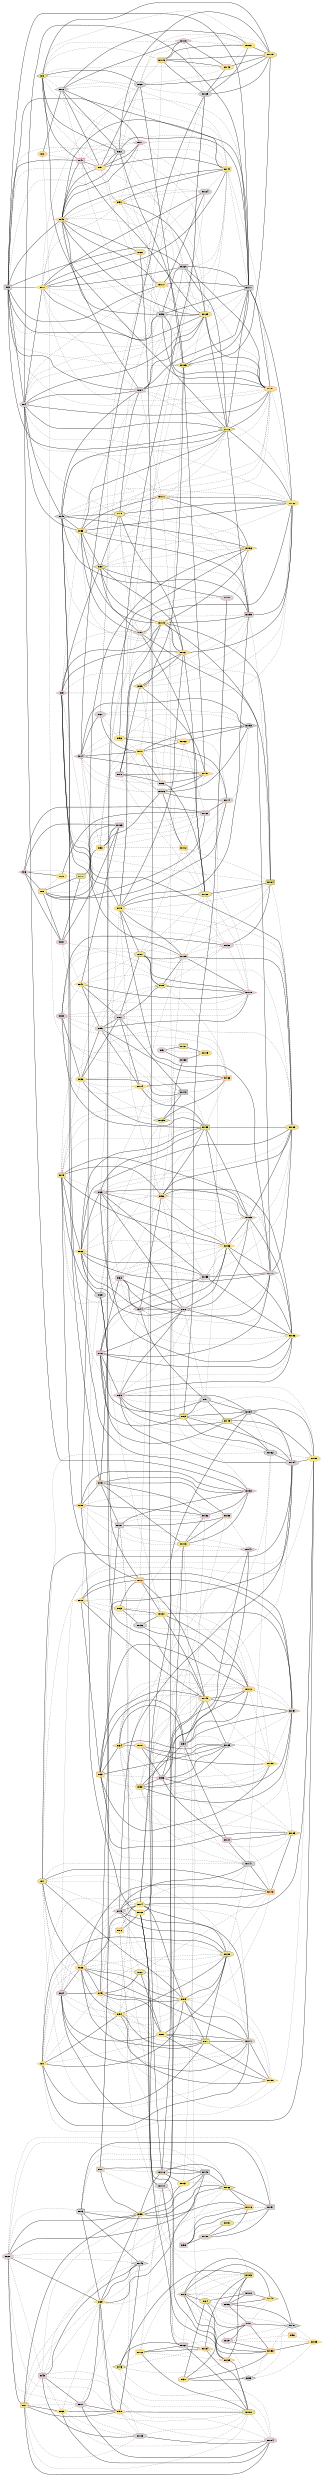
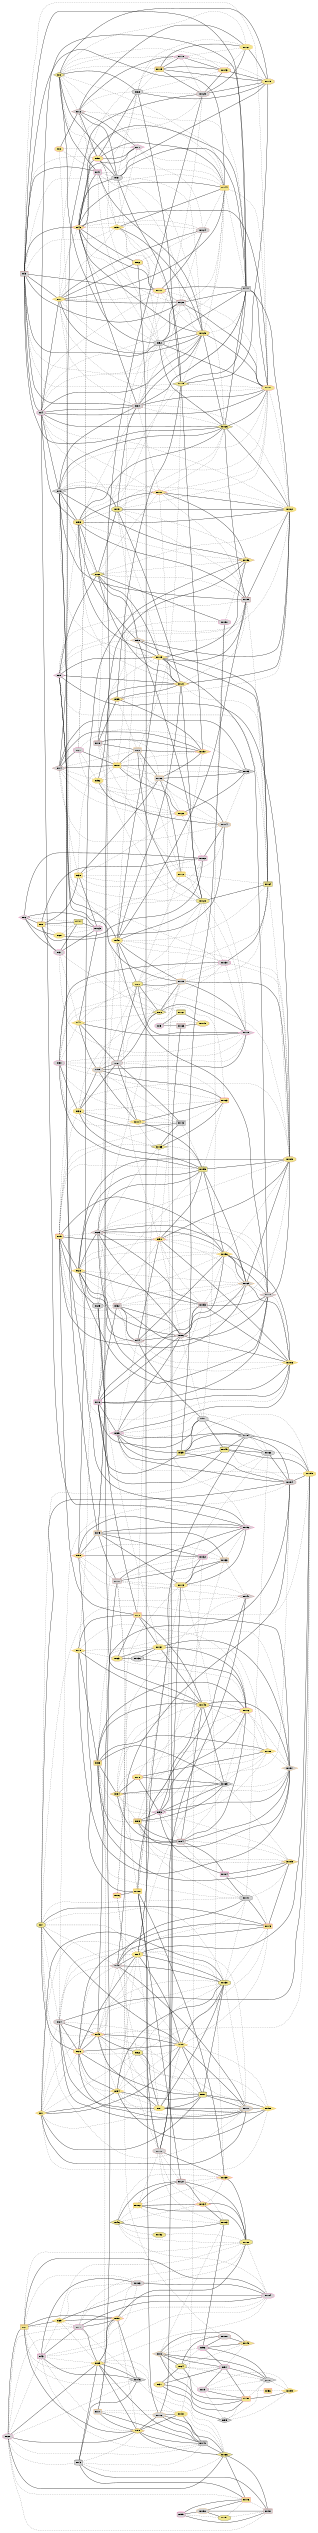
(90, 164) -> none
(219, 339) -> (219, 358)
none -> (148, 764)
none -> (159, 2235)
(238, 2318) -> none
(249, 2324) -> (224, 2367)
